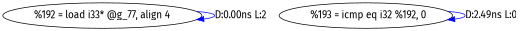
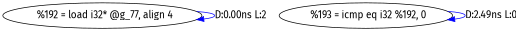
(102, 16) -> (102, 16)
